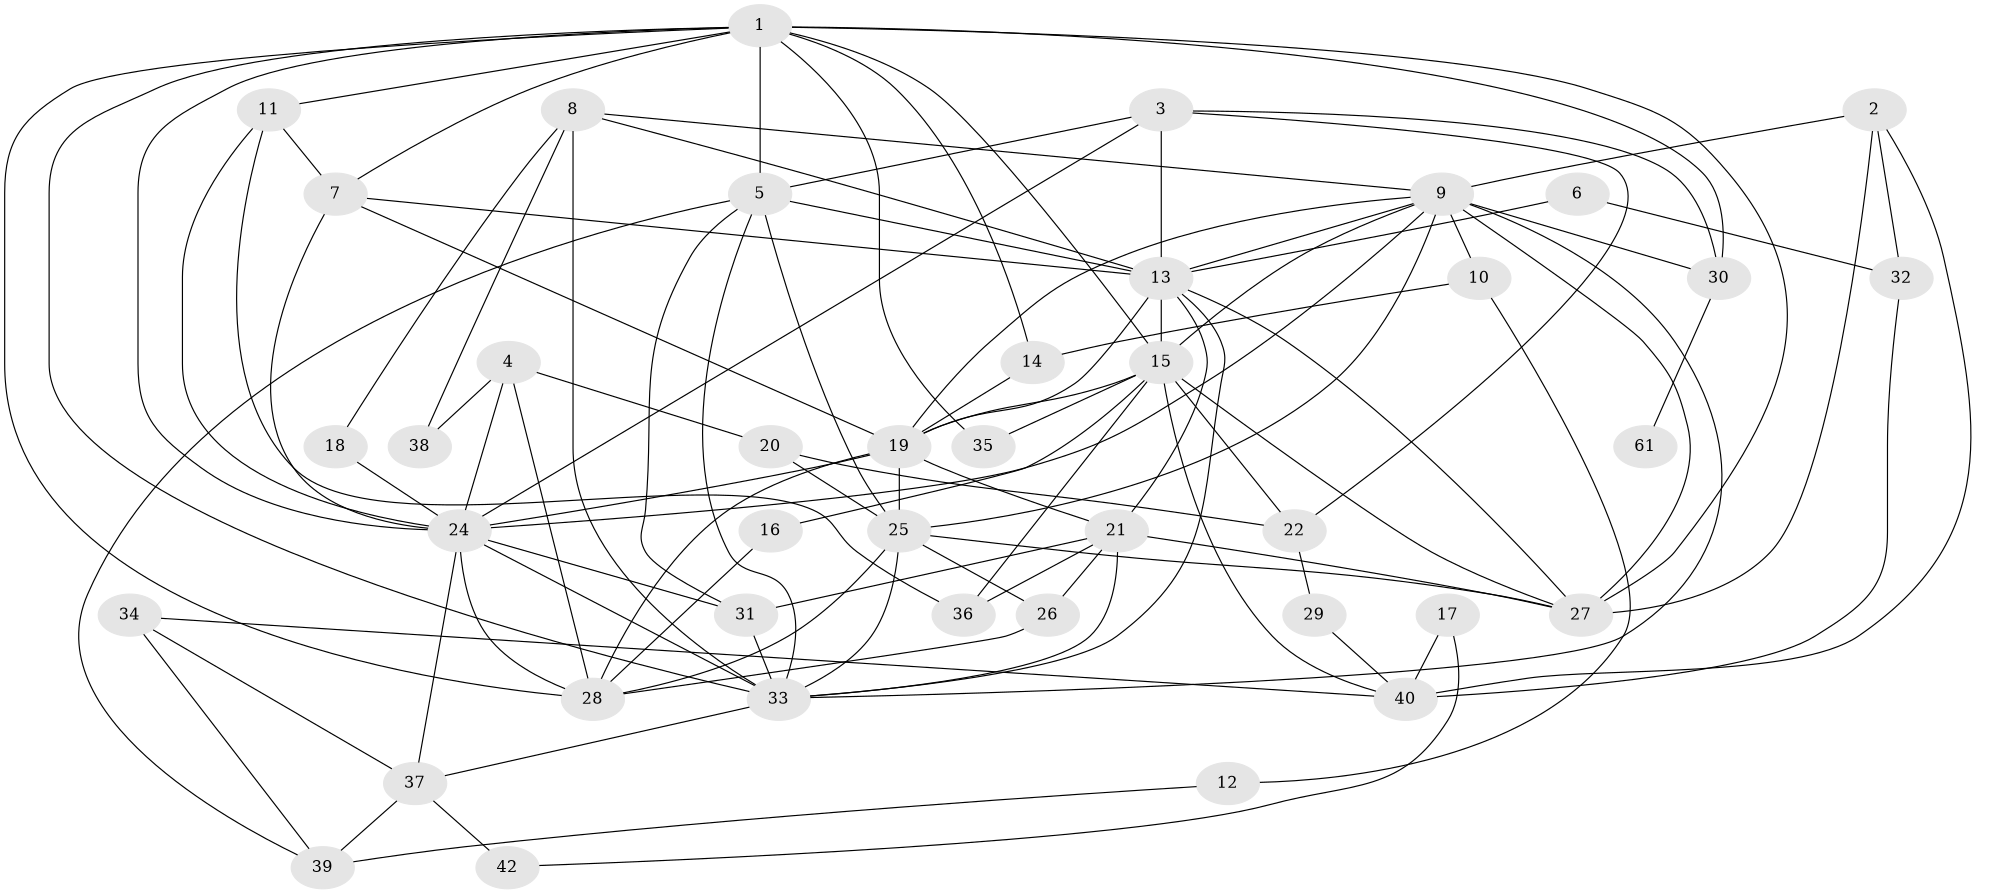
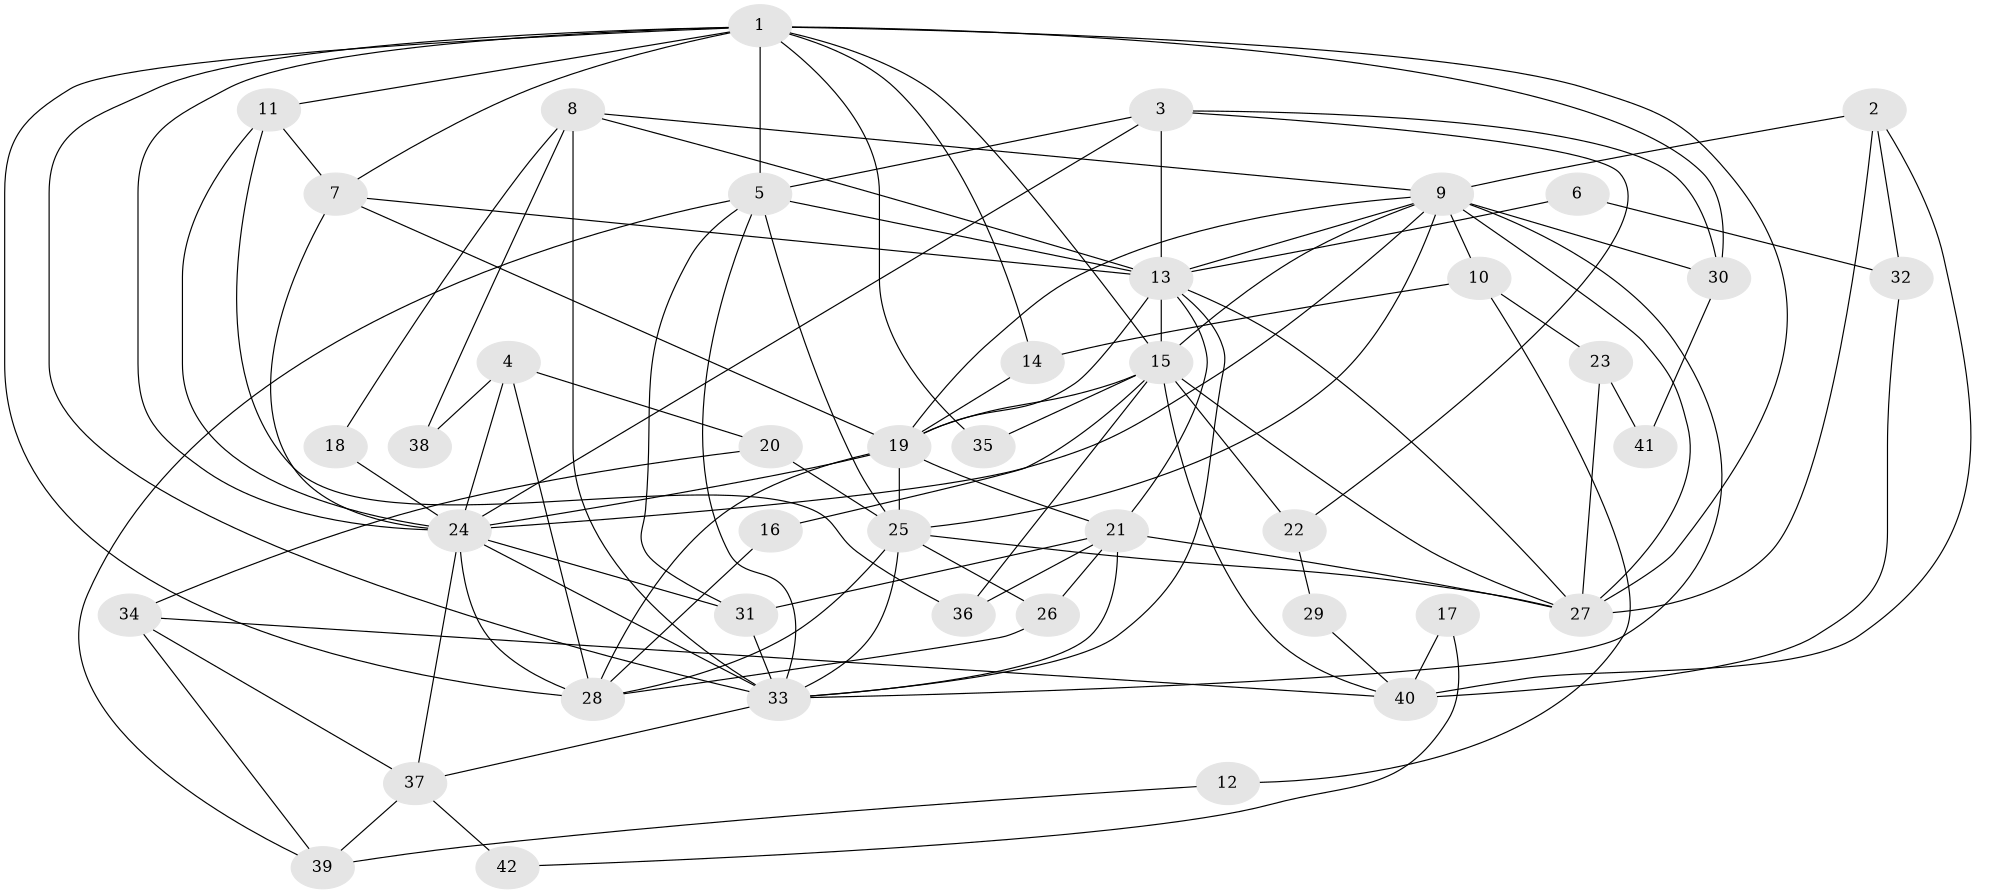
none -> (1601, 363)
(1645, 447) -> (1645, 447)
(1031, 494) -> (412, 511)
